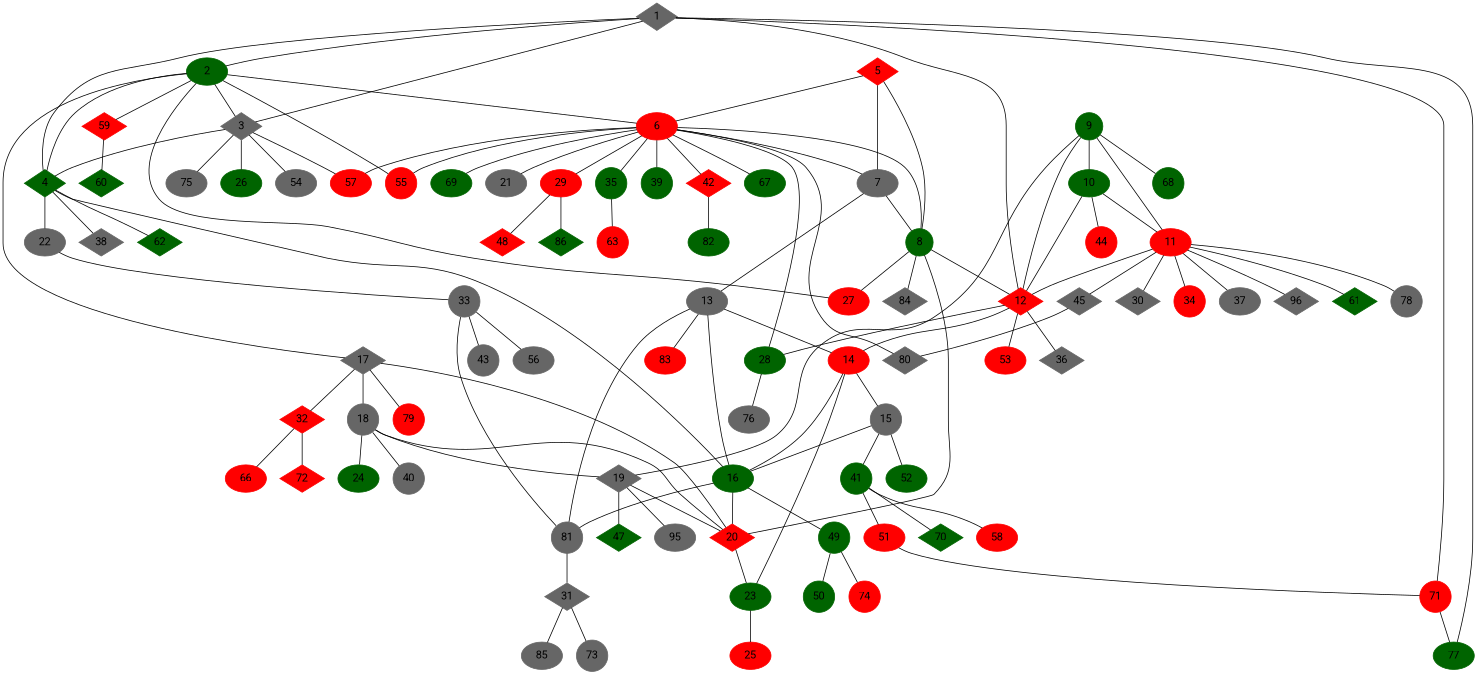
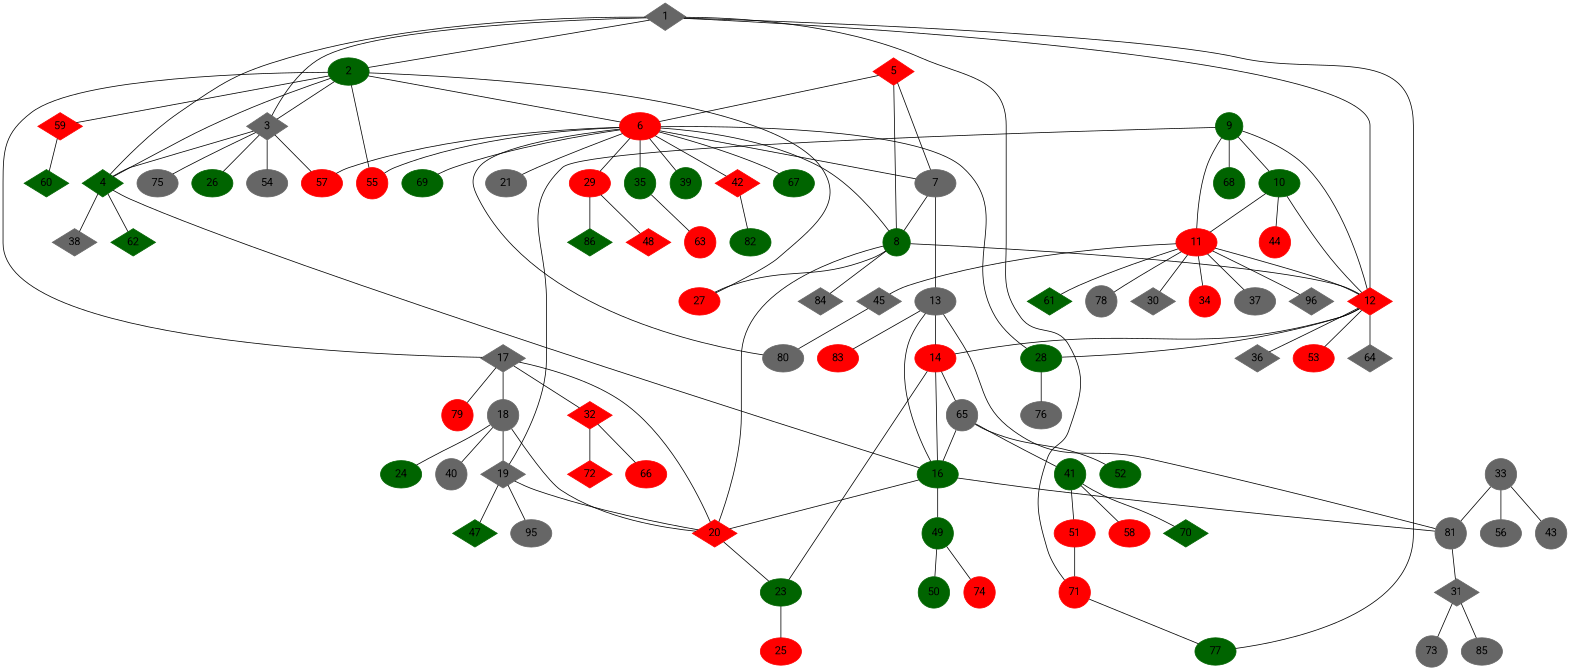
(45, 242) -> none
none -> (1370, 358)
(905, 360) -> (783, 358)
(886, 420) -> (962, 415)
